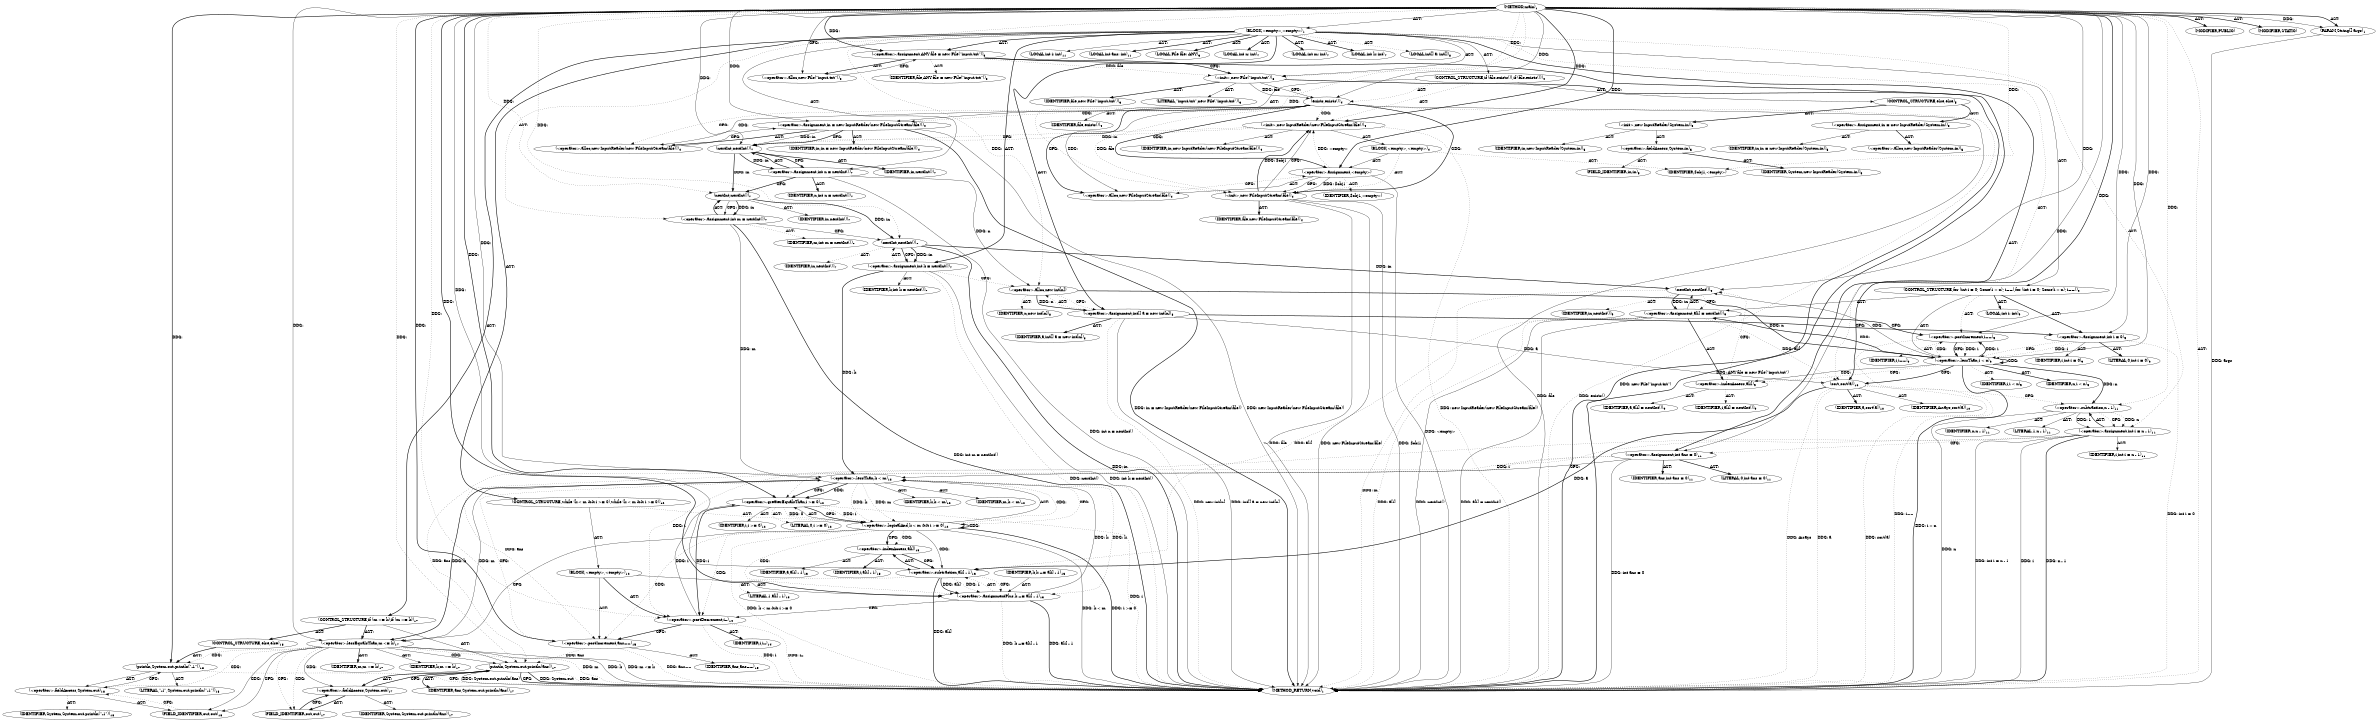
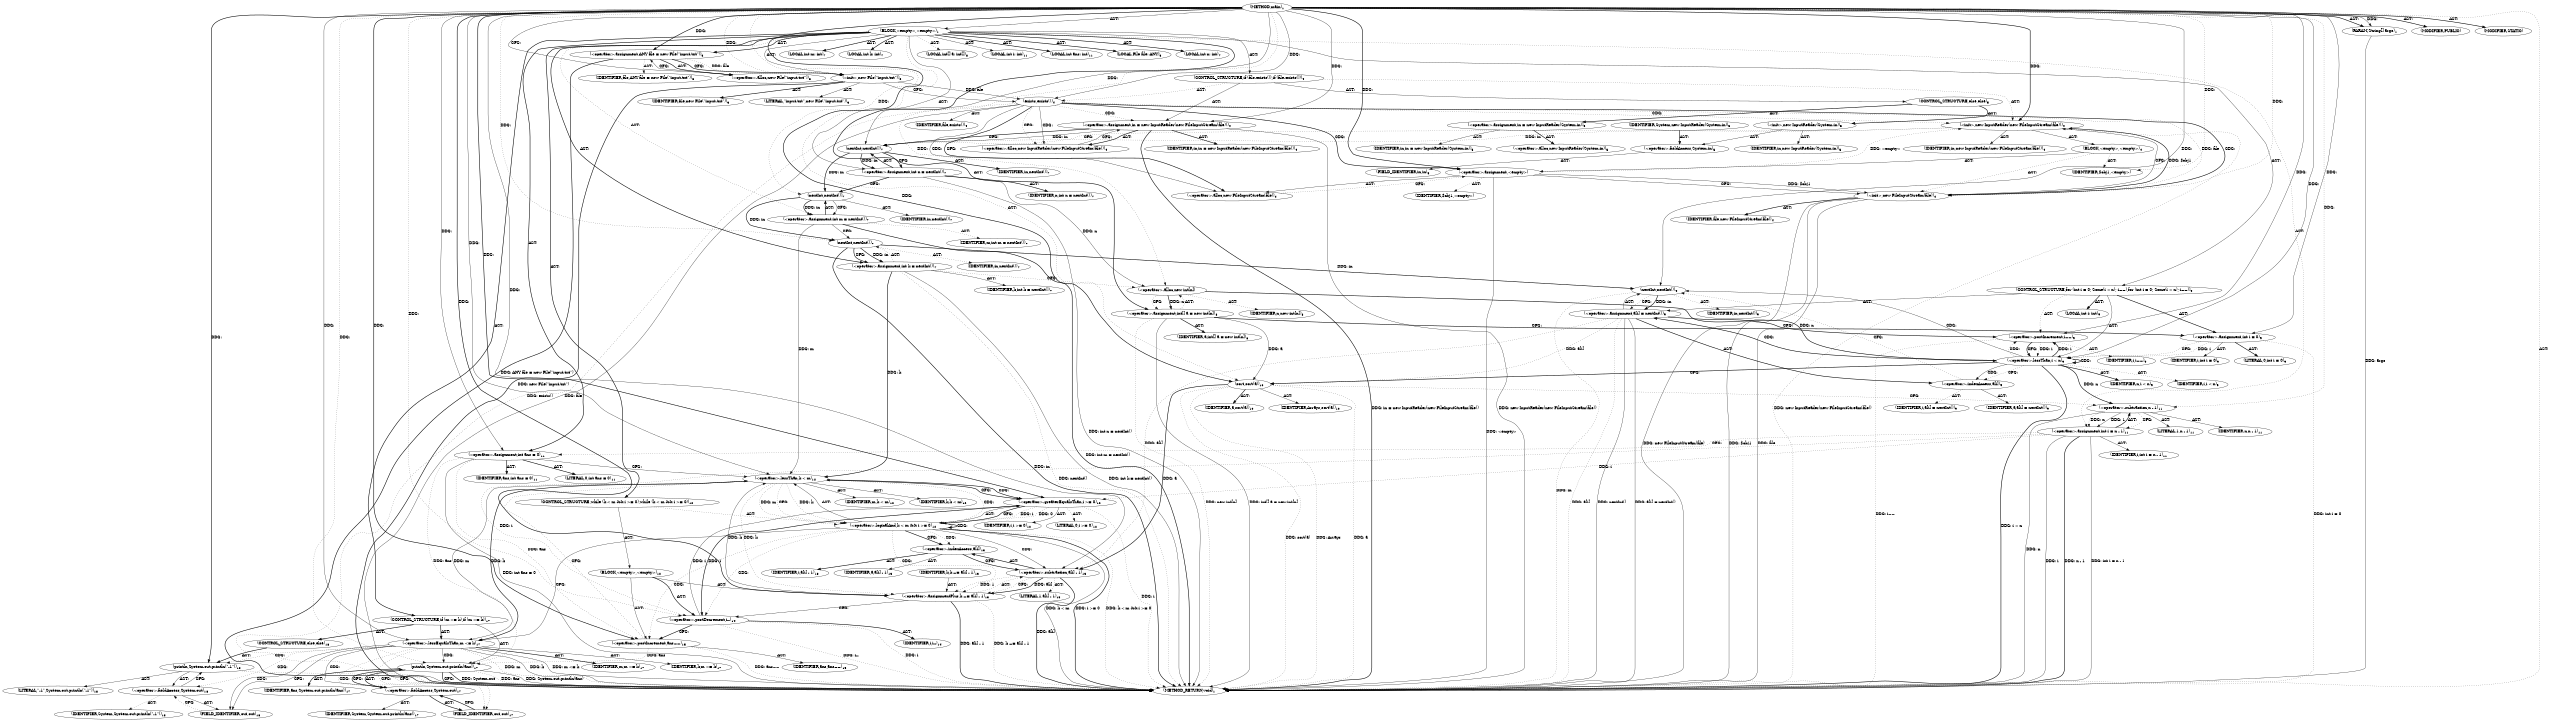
(1732, 160) -> (1680, 136)
